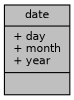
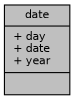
(37, 49) -> (32, 49)
